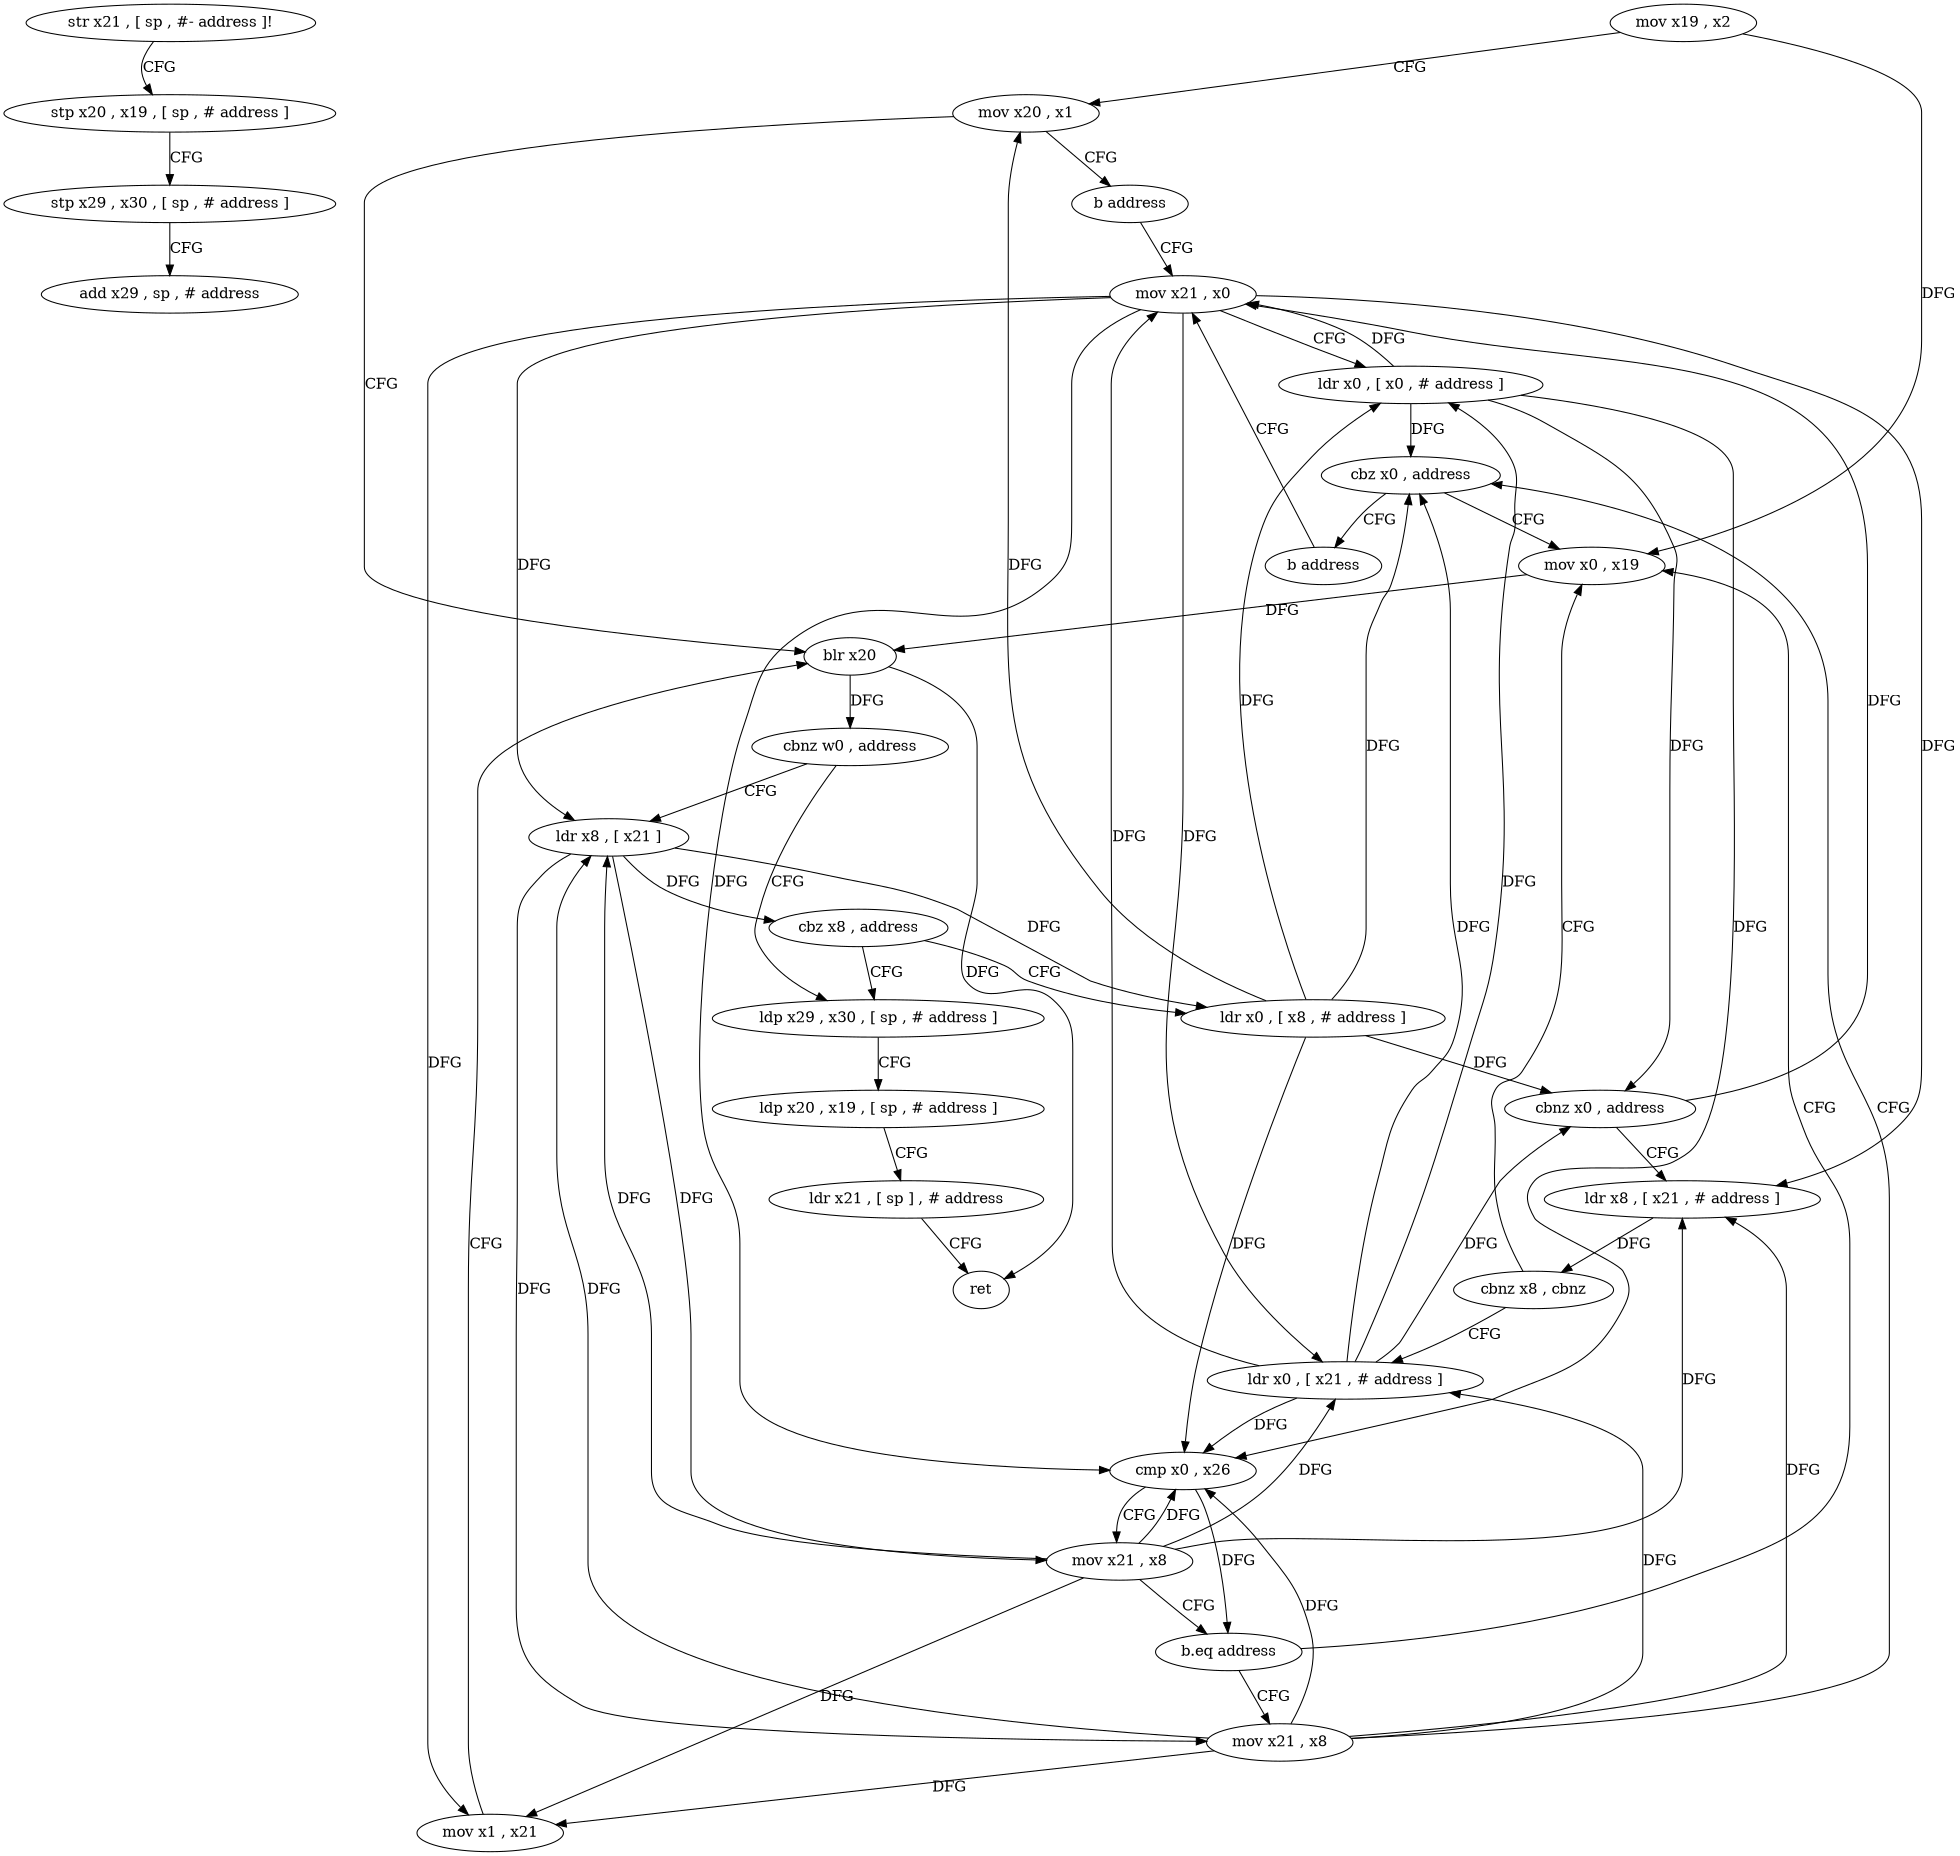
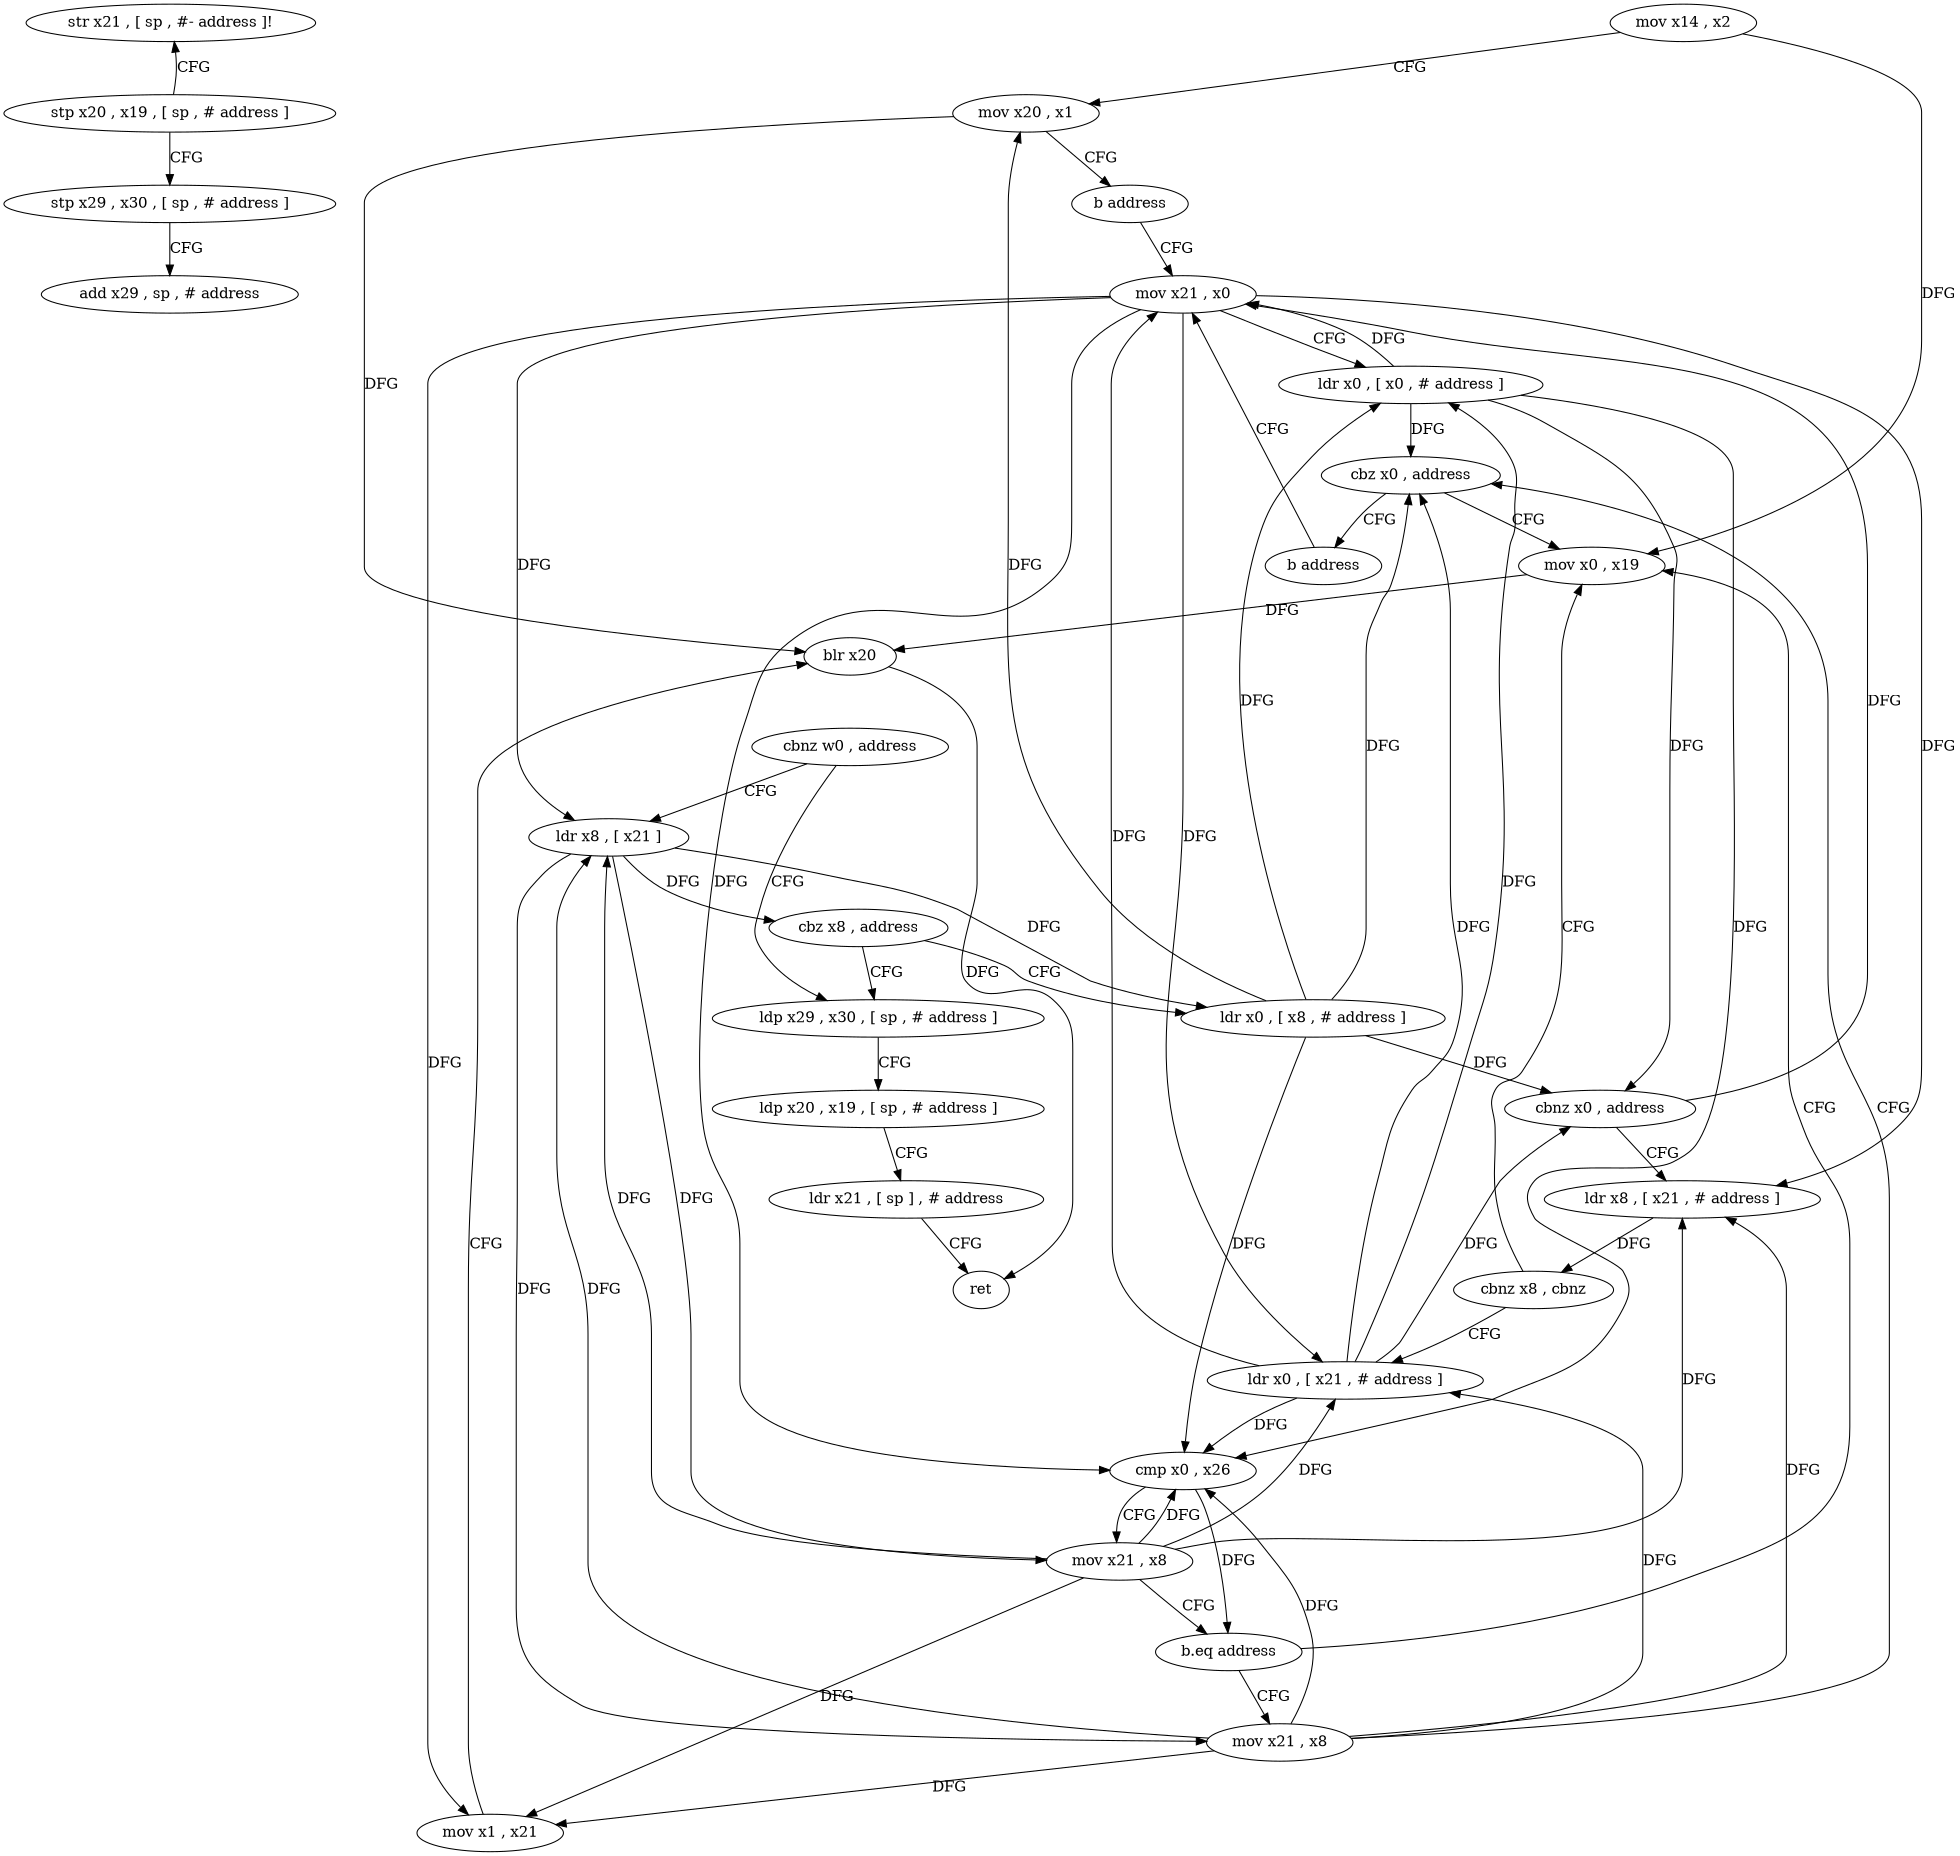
(1683, 23) -> (1683, 23)
(142, 63) -> (176, 73)
(382, 385) -> (382, 385)
(850, 696) -> none
